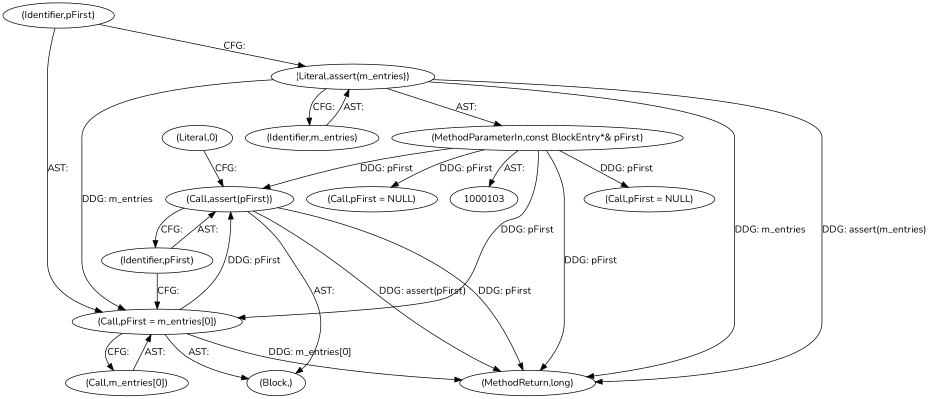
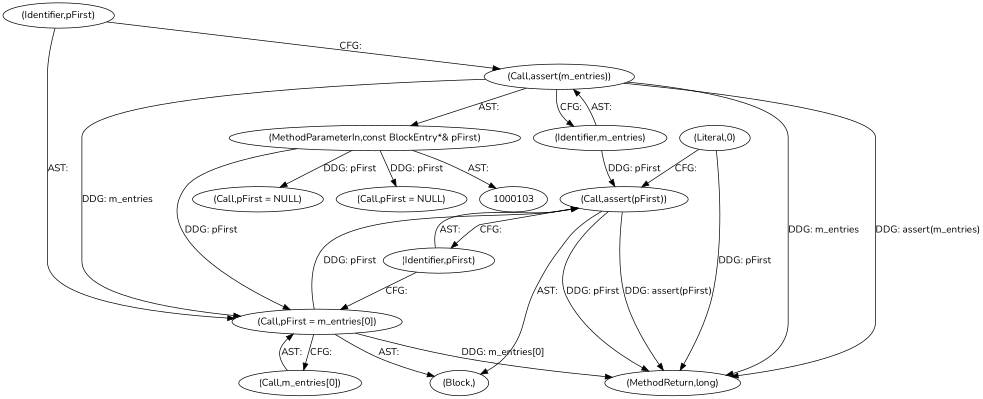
(353, 77) -> (559, 77)
(360, 163) -> (605, 166)
(564, 259) -> (718, 261)
